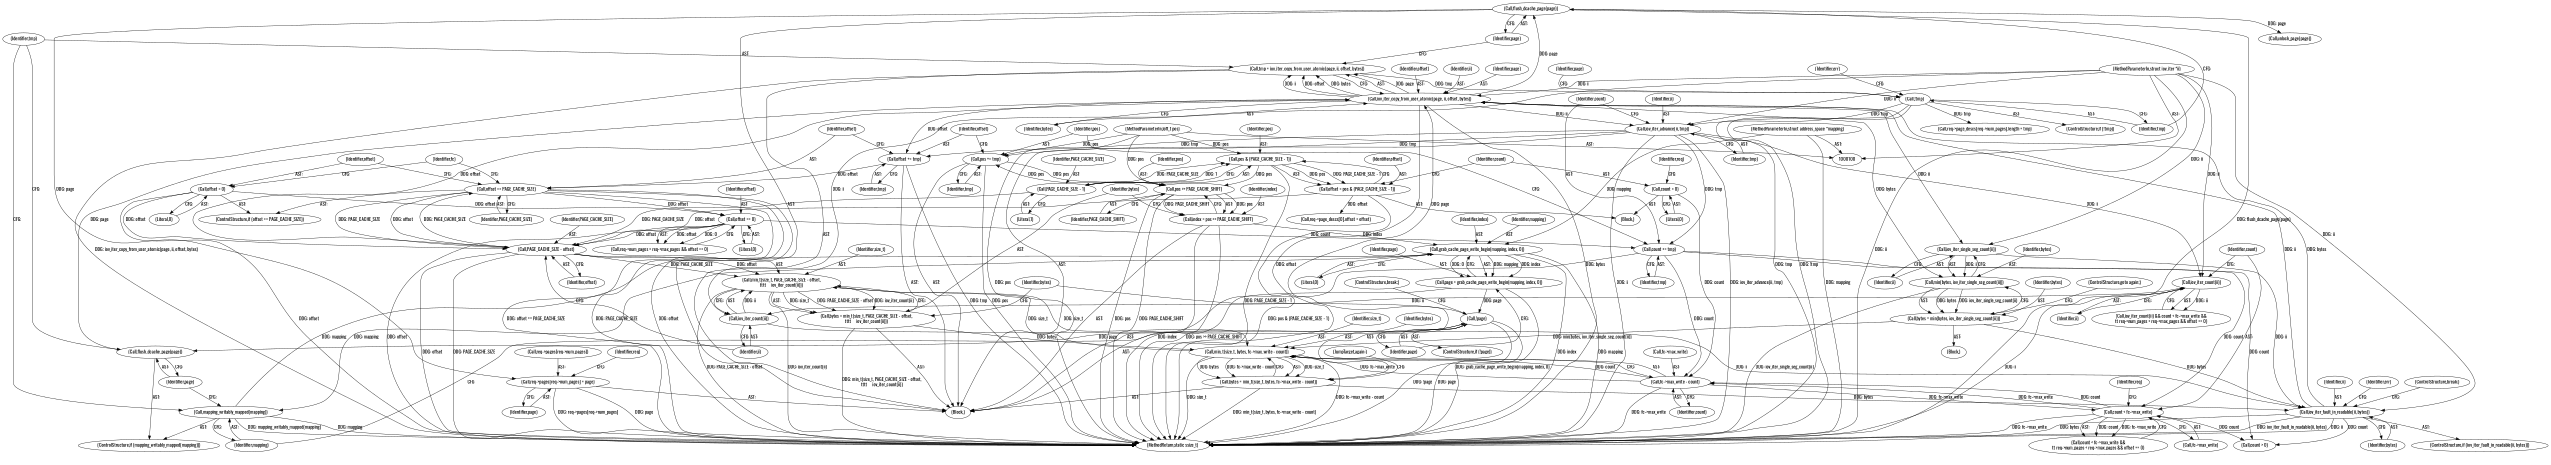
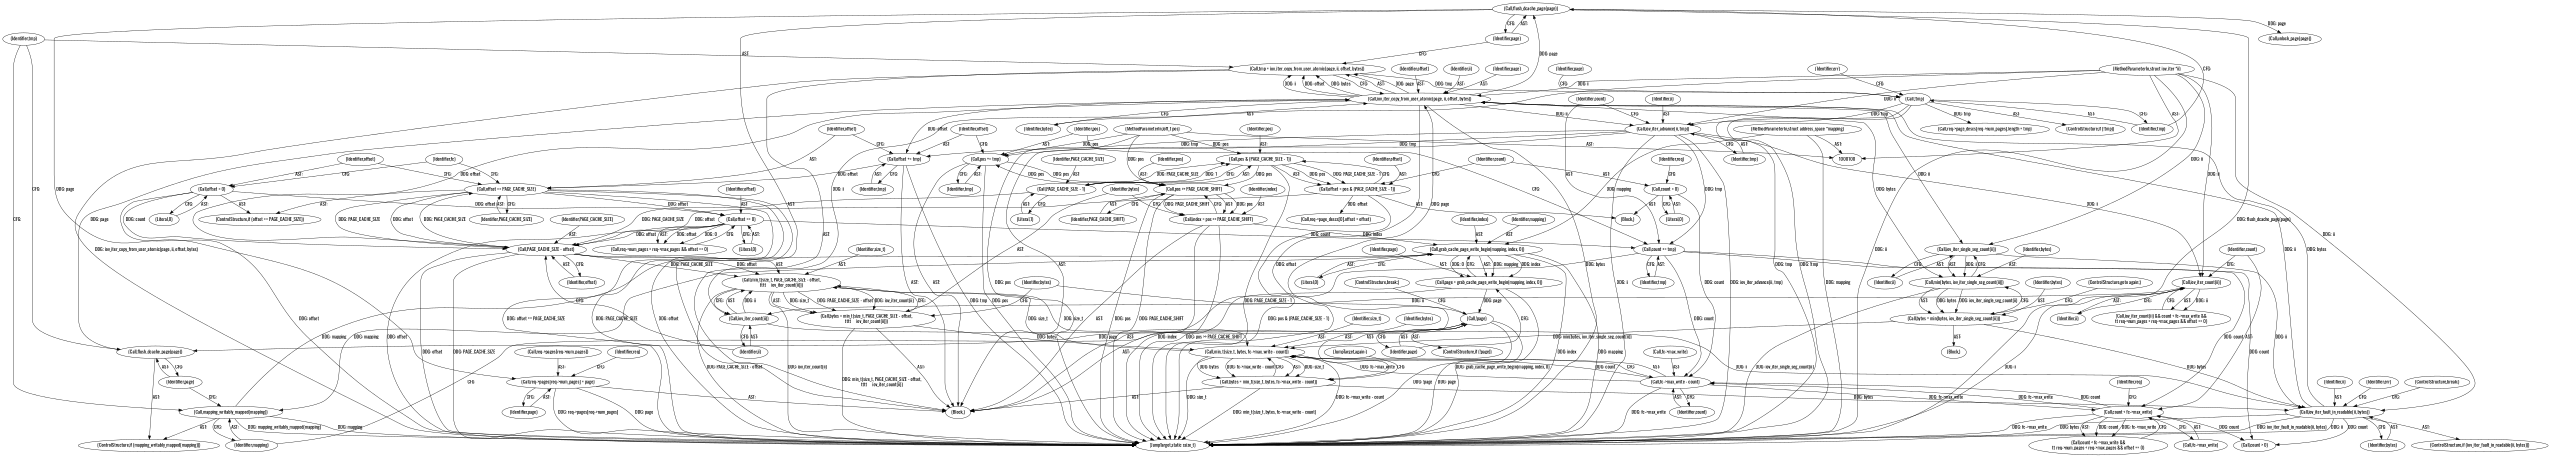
(136, 220) -> (136, 220)
(1173, 446) -> (1173, 446)
